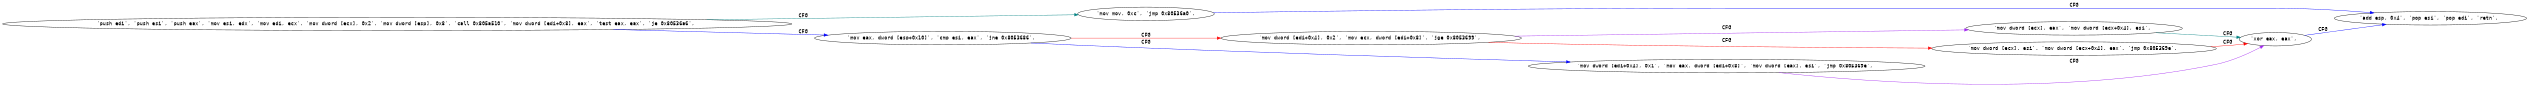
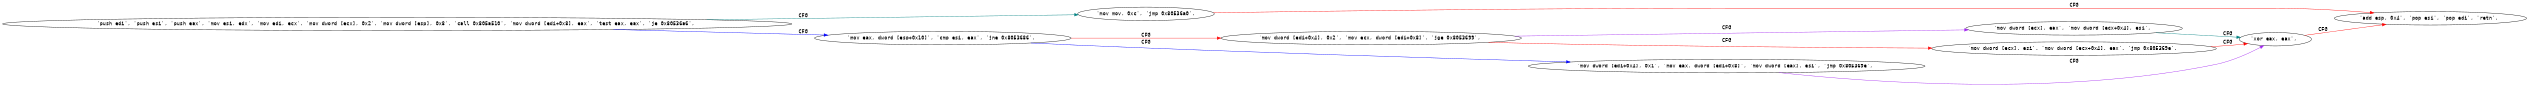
(1792, 8) -> (1792, 8)
(2344, 30) -> (2344, 30)
